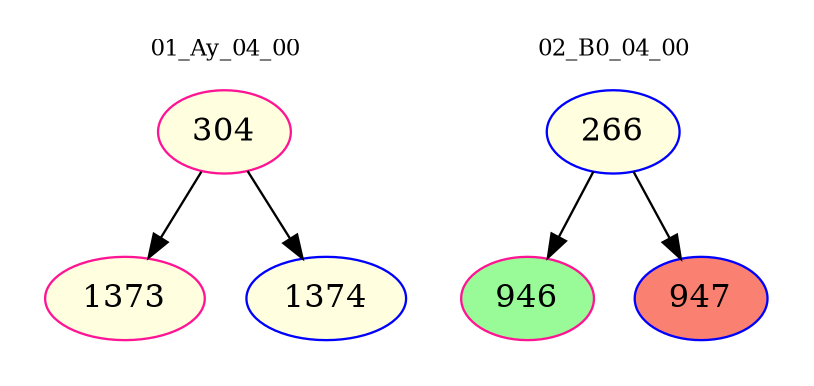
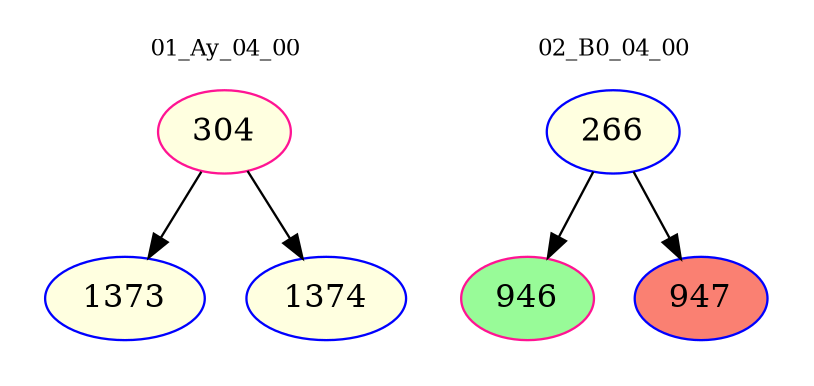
(125, 298) -> (125, 298)
